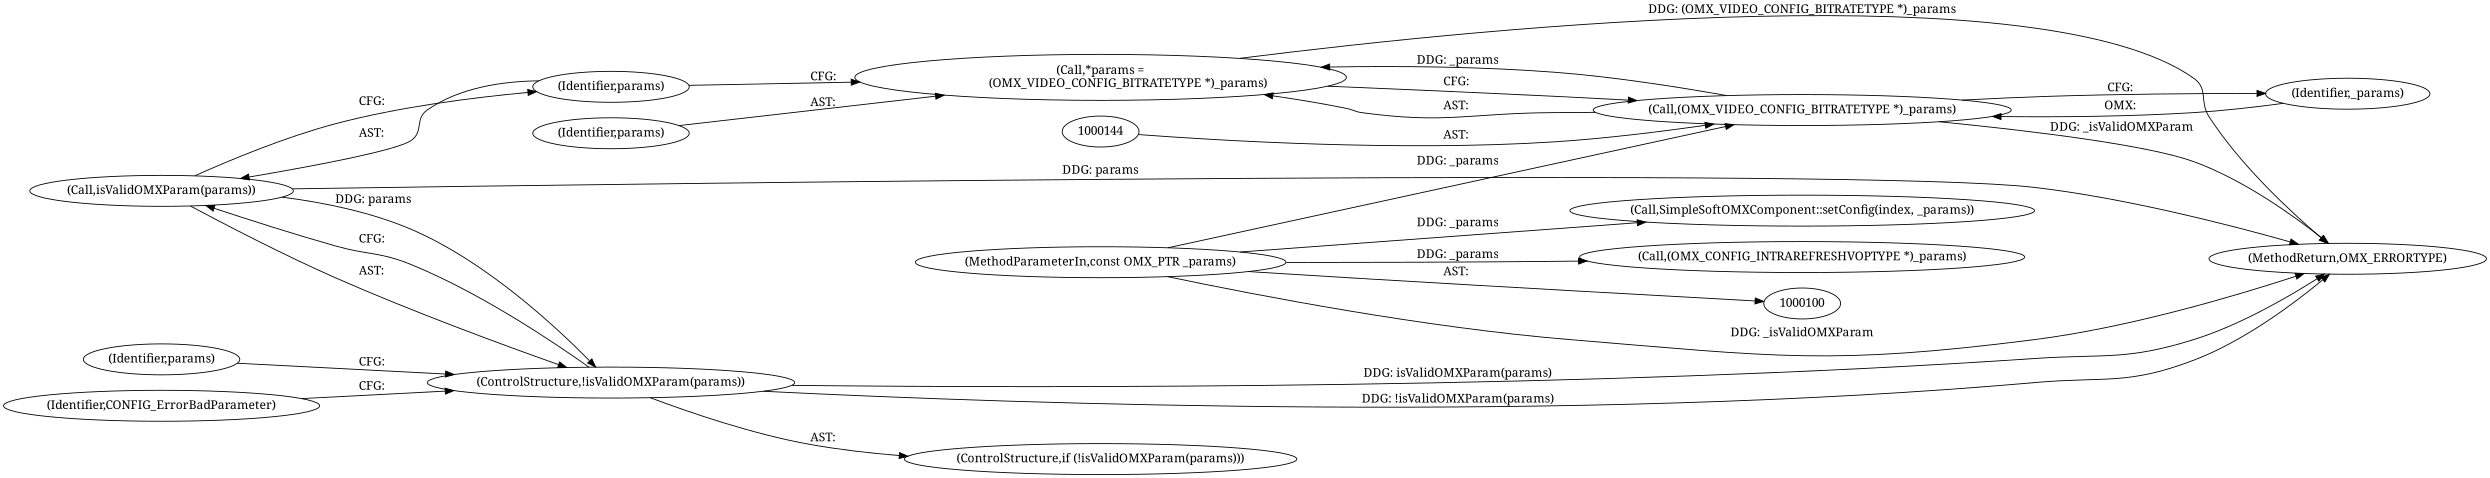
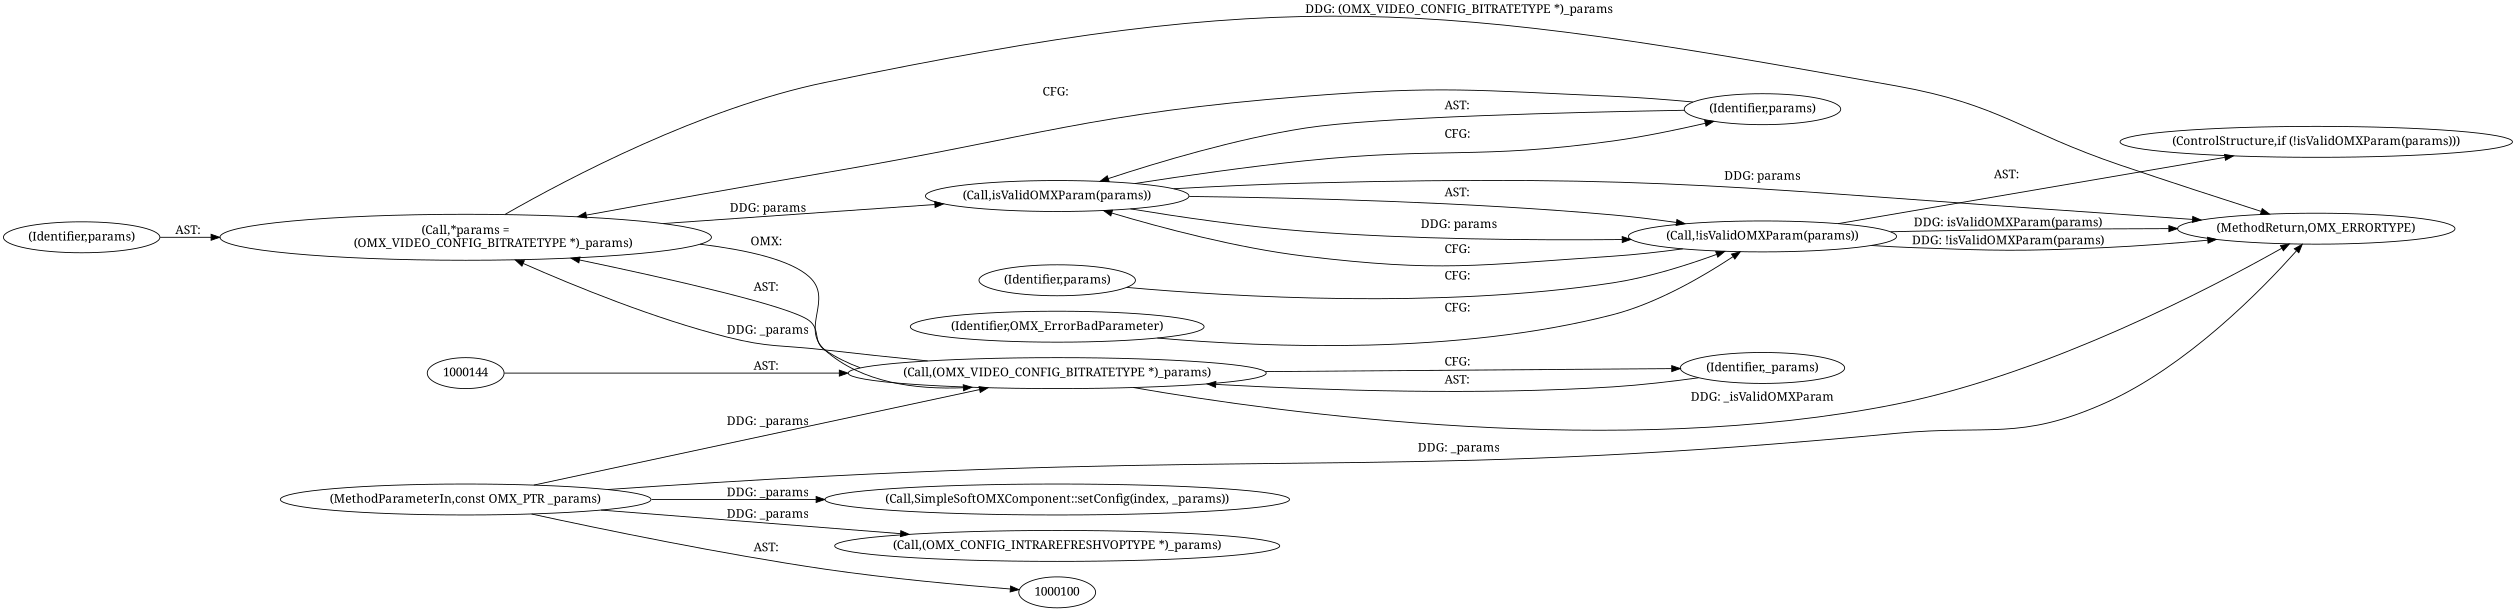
(1458, 82) -> (768, 242)
(2122, 106) -> (1459, 380)
none -> (799, 214)
(1802, 333) -> (1459, 448)
(611, 383) -> (1763, 236)
(162, 406) -> (1057, 327)
